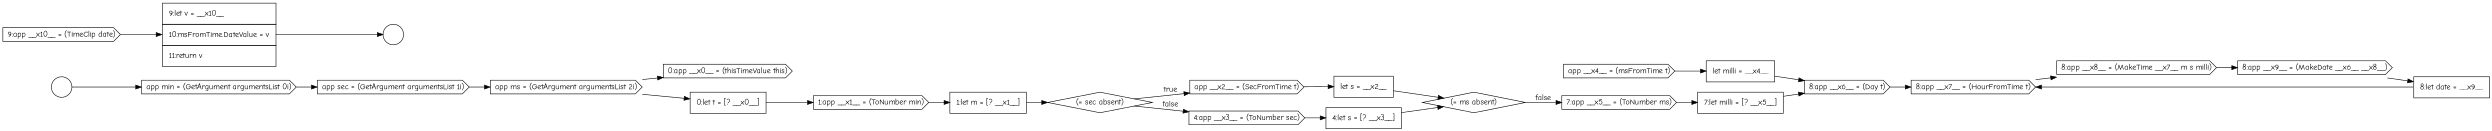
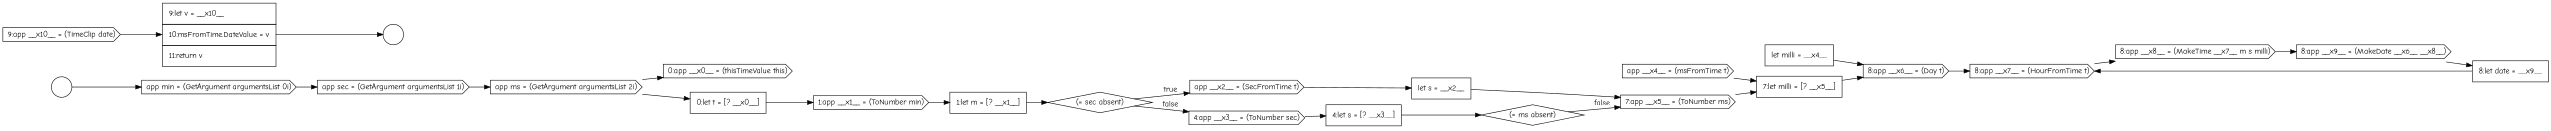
(1688, 71) -> (1742, 79)
(1416, 94) -> (1543, 93)
